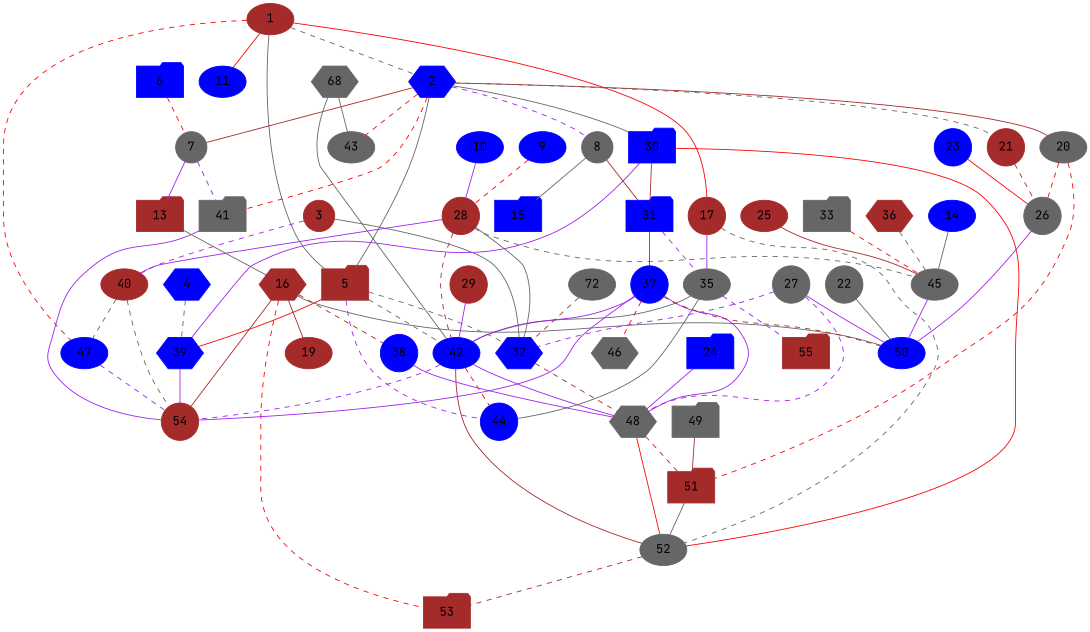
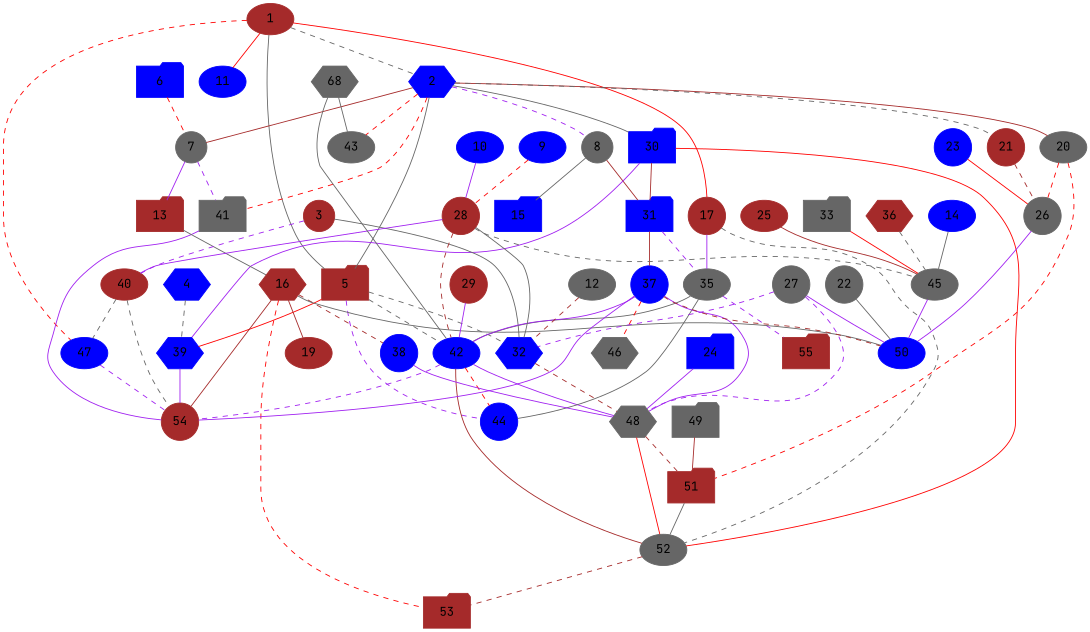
(884, 252) -> (884, 252)
(592, 285) -> (592, 285)
